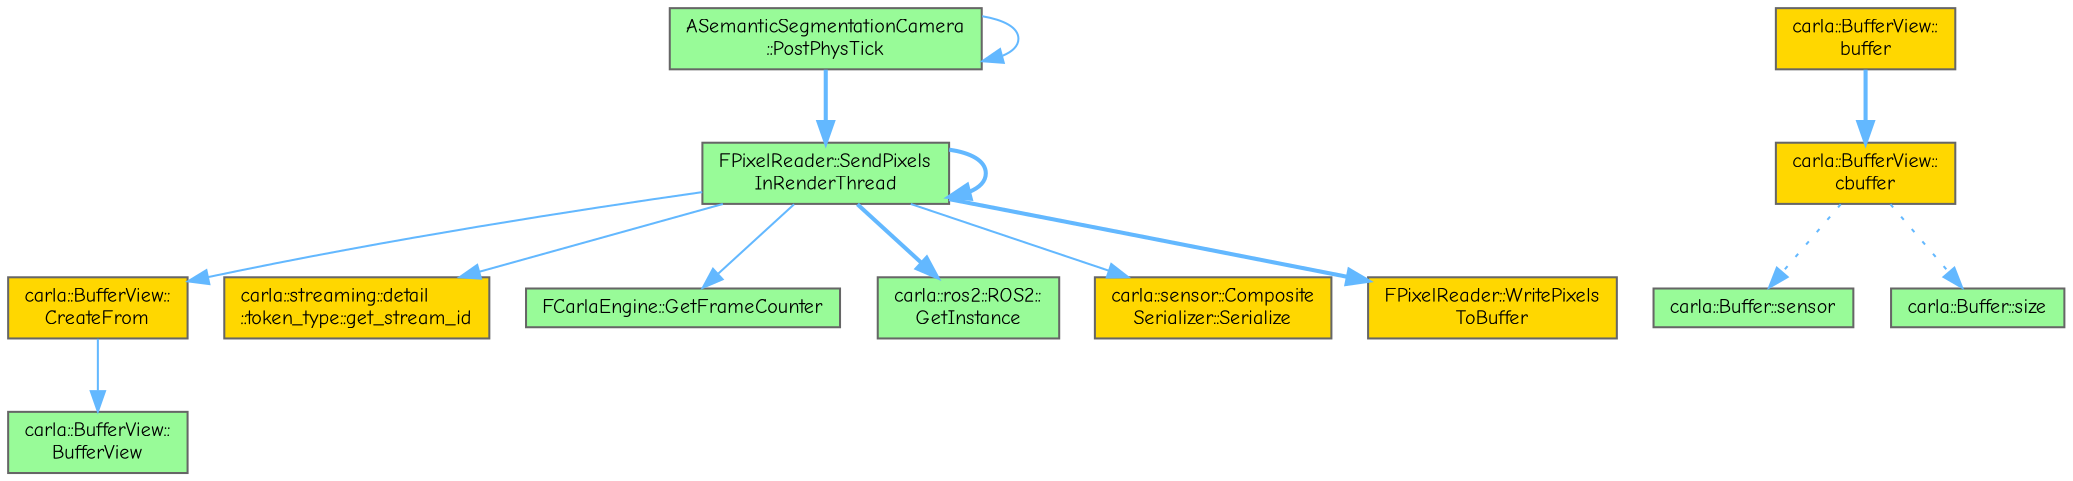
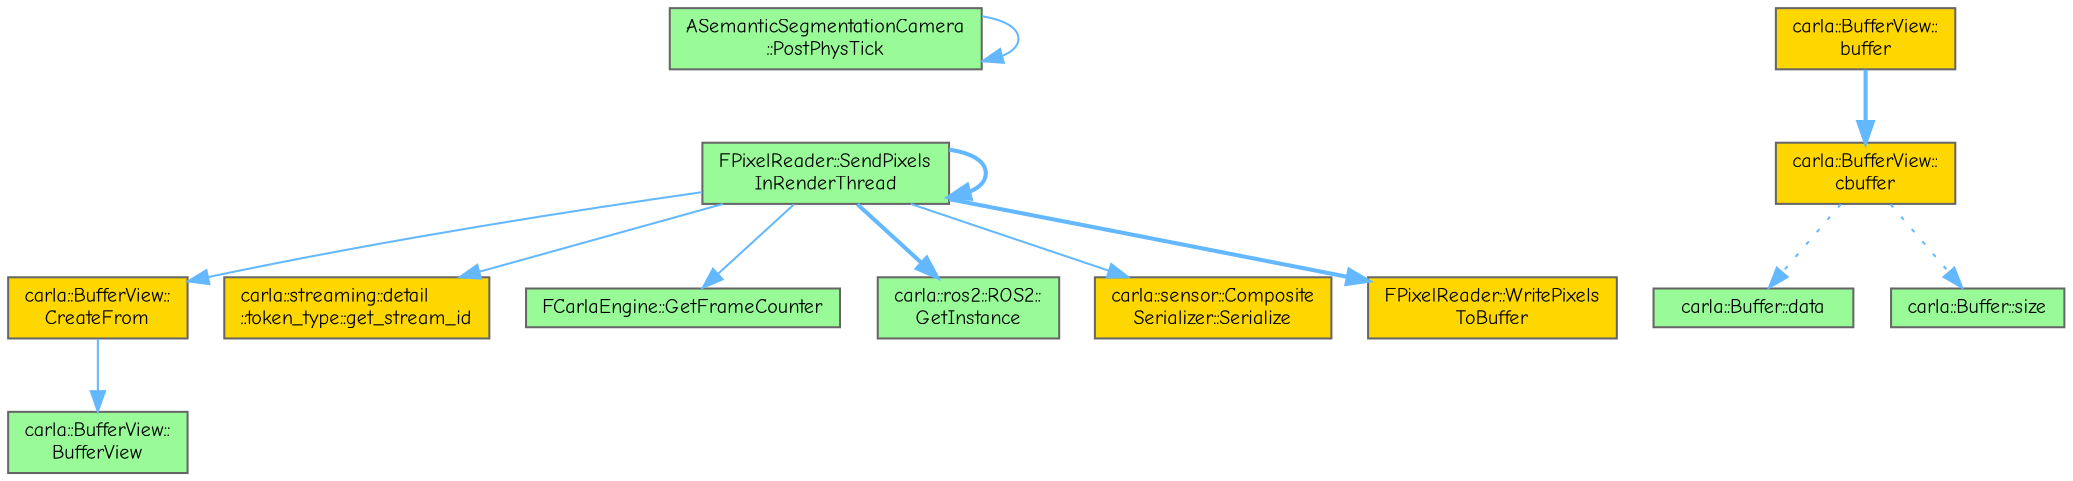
(826, 96) -> none
(1753, 308) -> (1753, 308)
